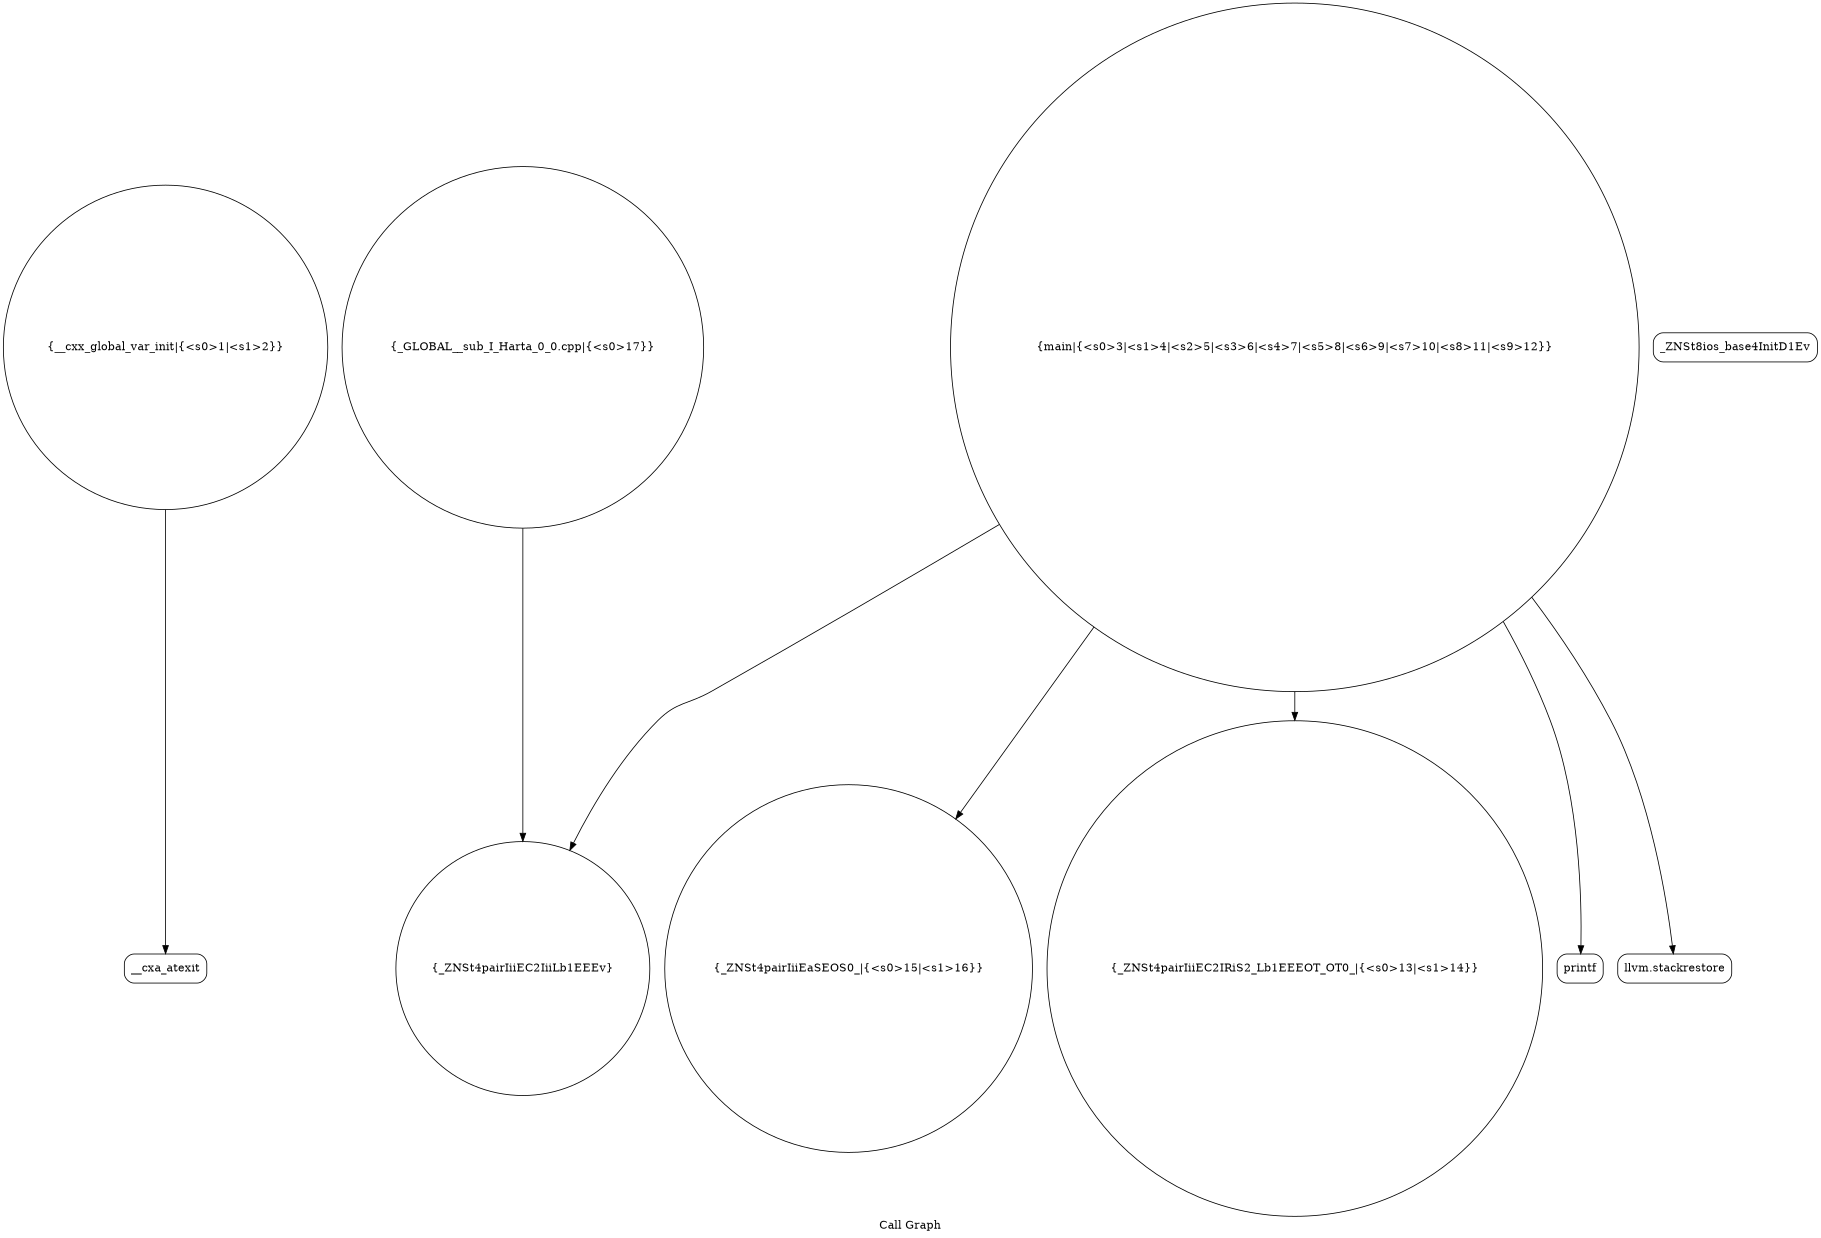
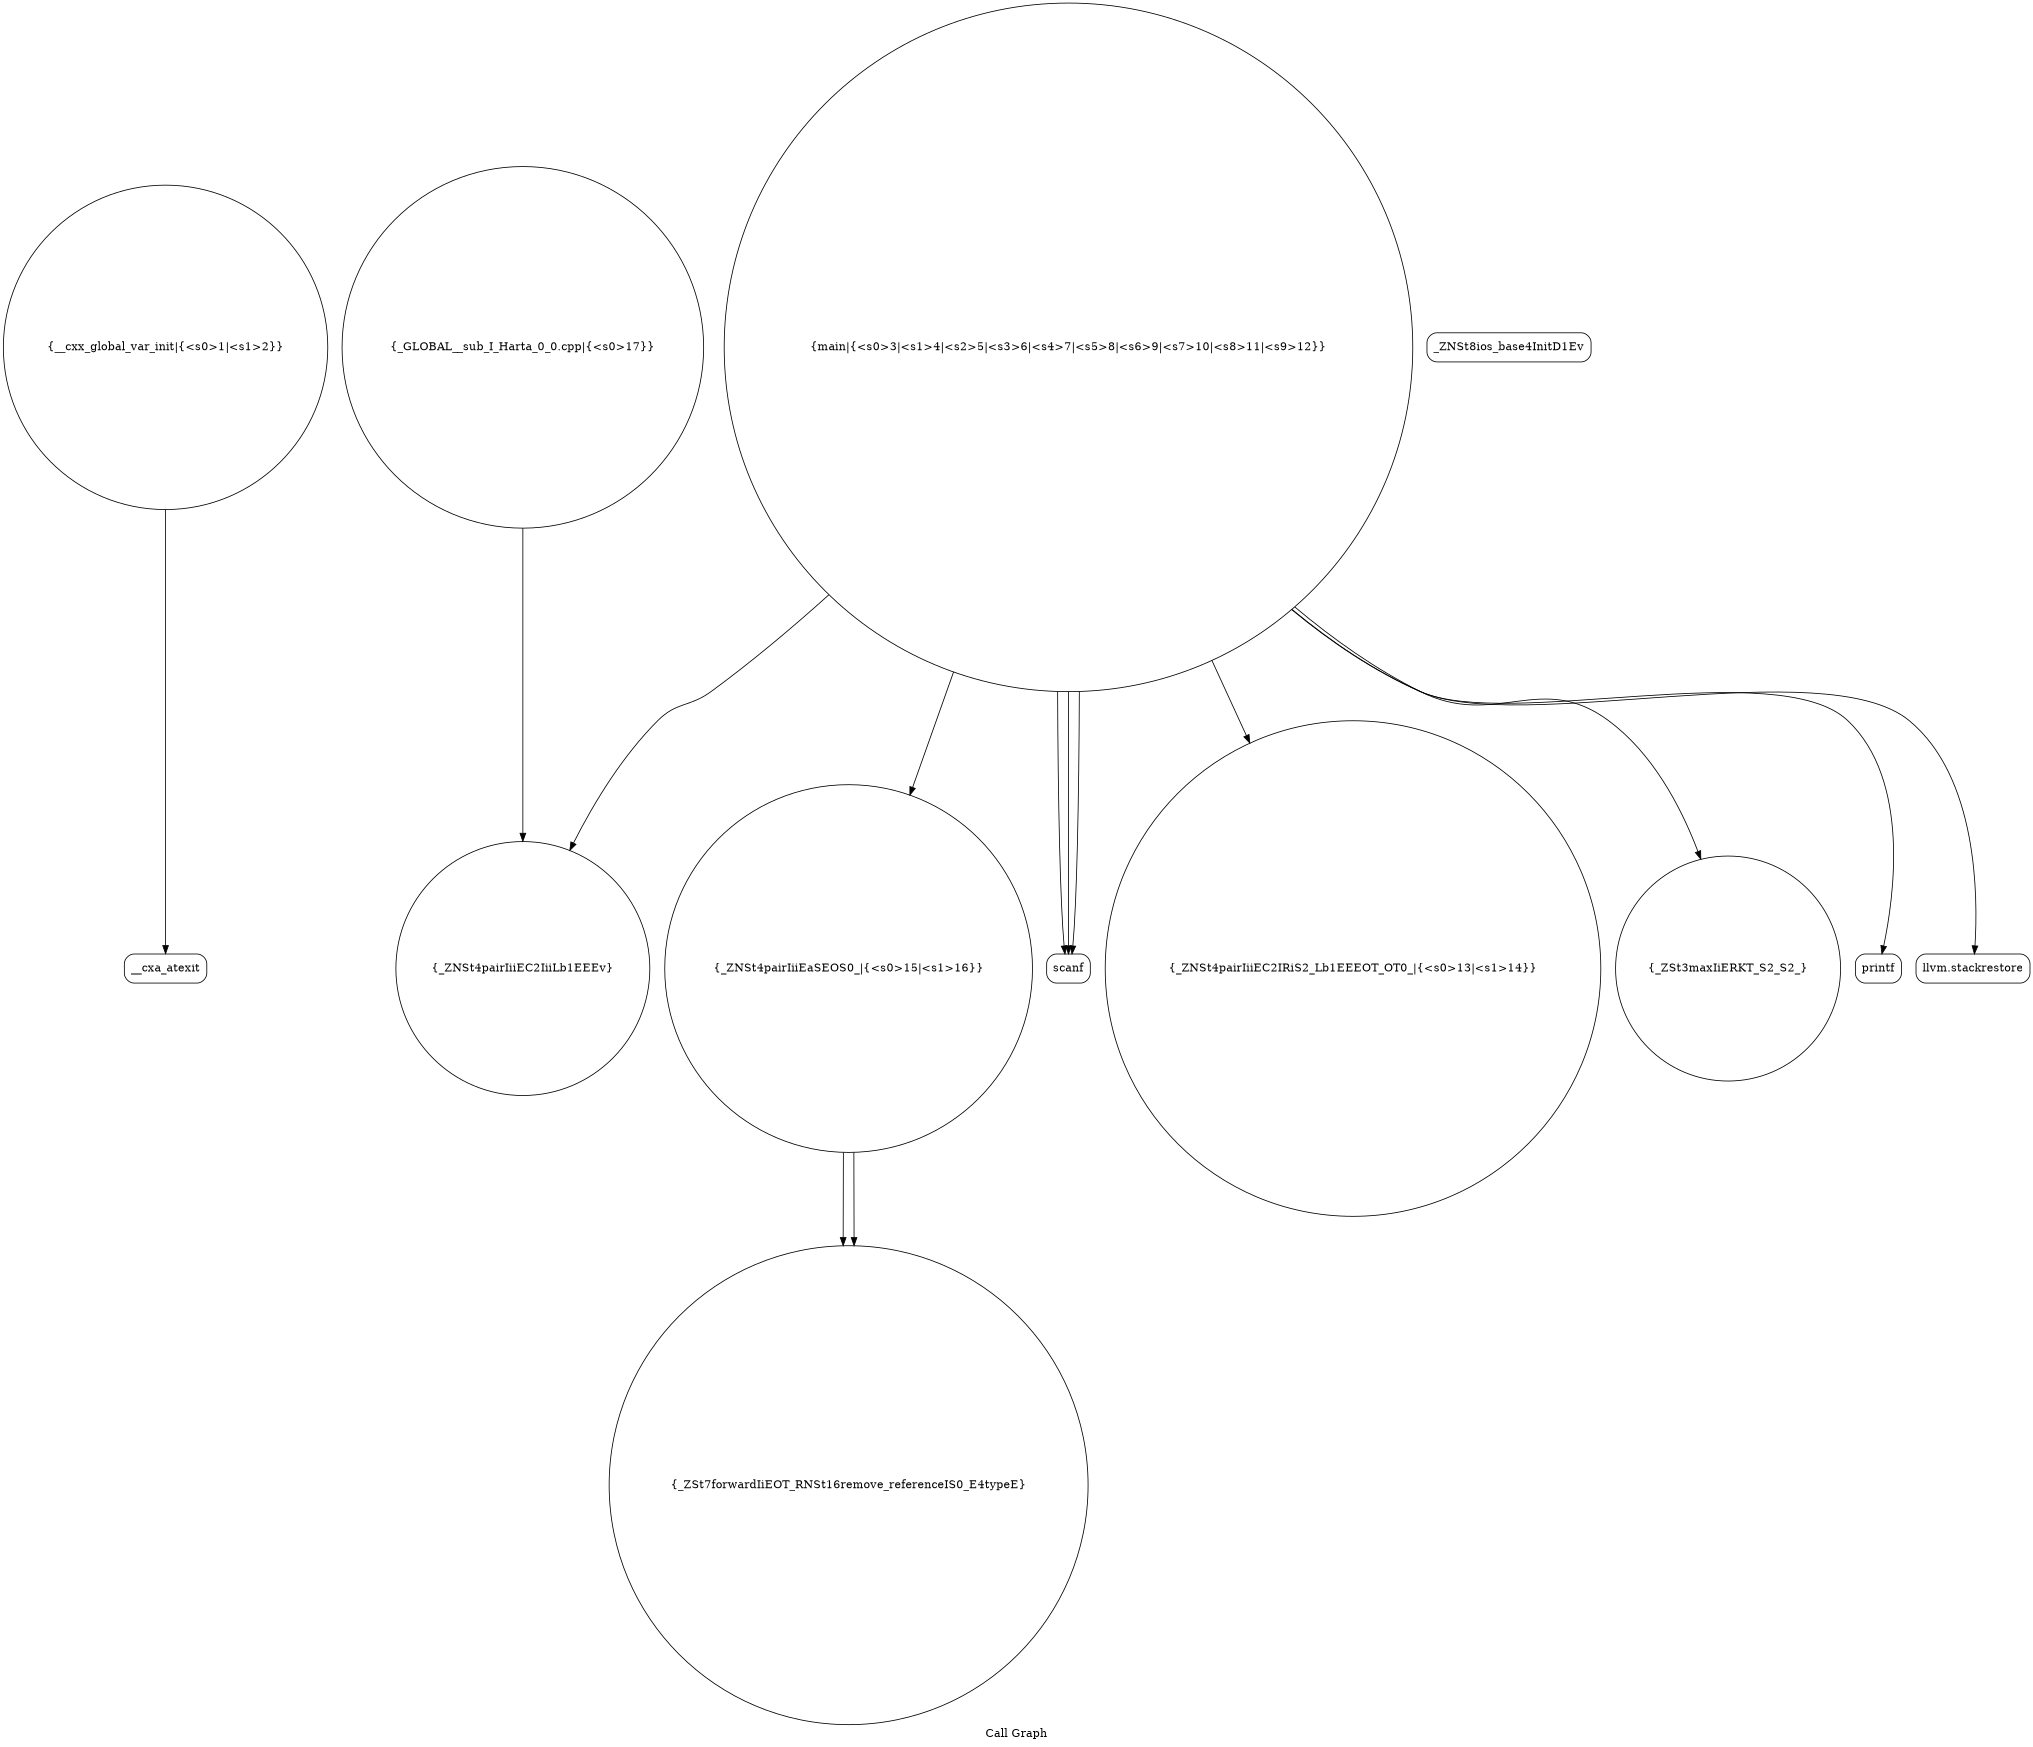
none -> (1068, 969)
none -> (1728, 969)
none -> (849, 1485)
